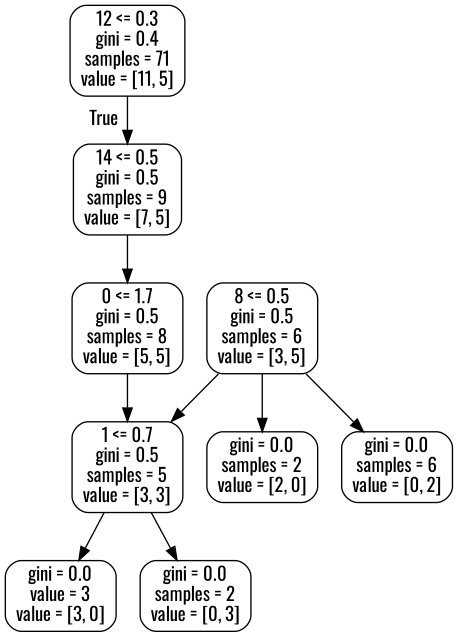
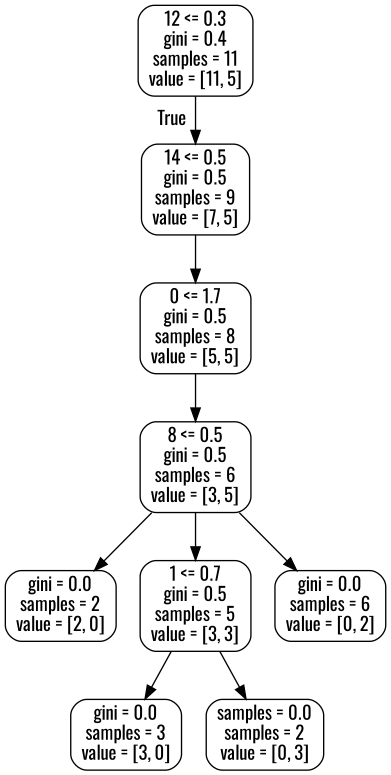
(127, 51) -> (196, 51)
(127, 391) -> (196, 391)
(61, 596) -> (126, 735)
(196, 596) -> (265, 735)
